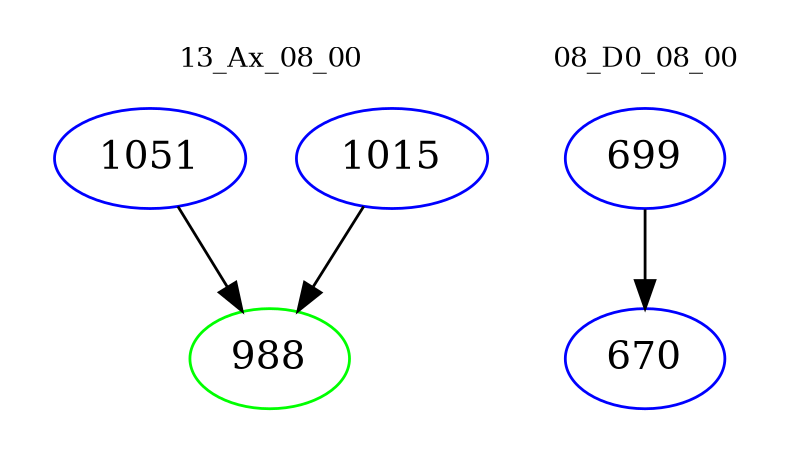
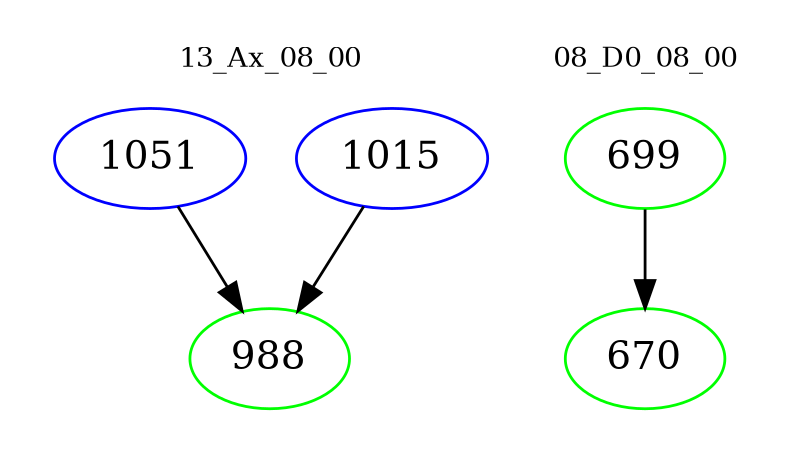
(645, 158) -> (645, 158)
(645, 359) -> (645, 359)
